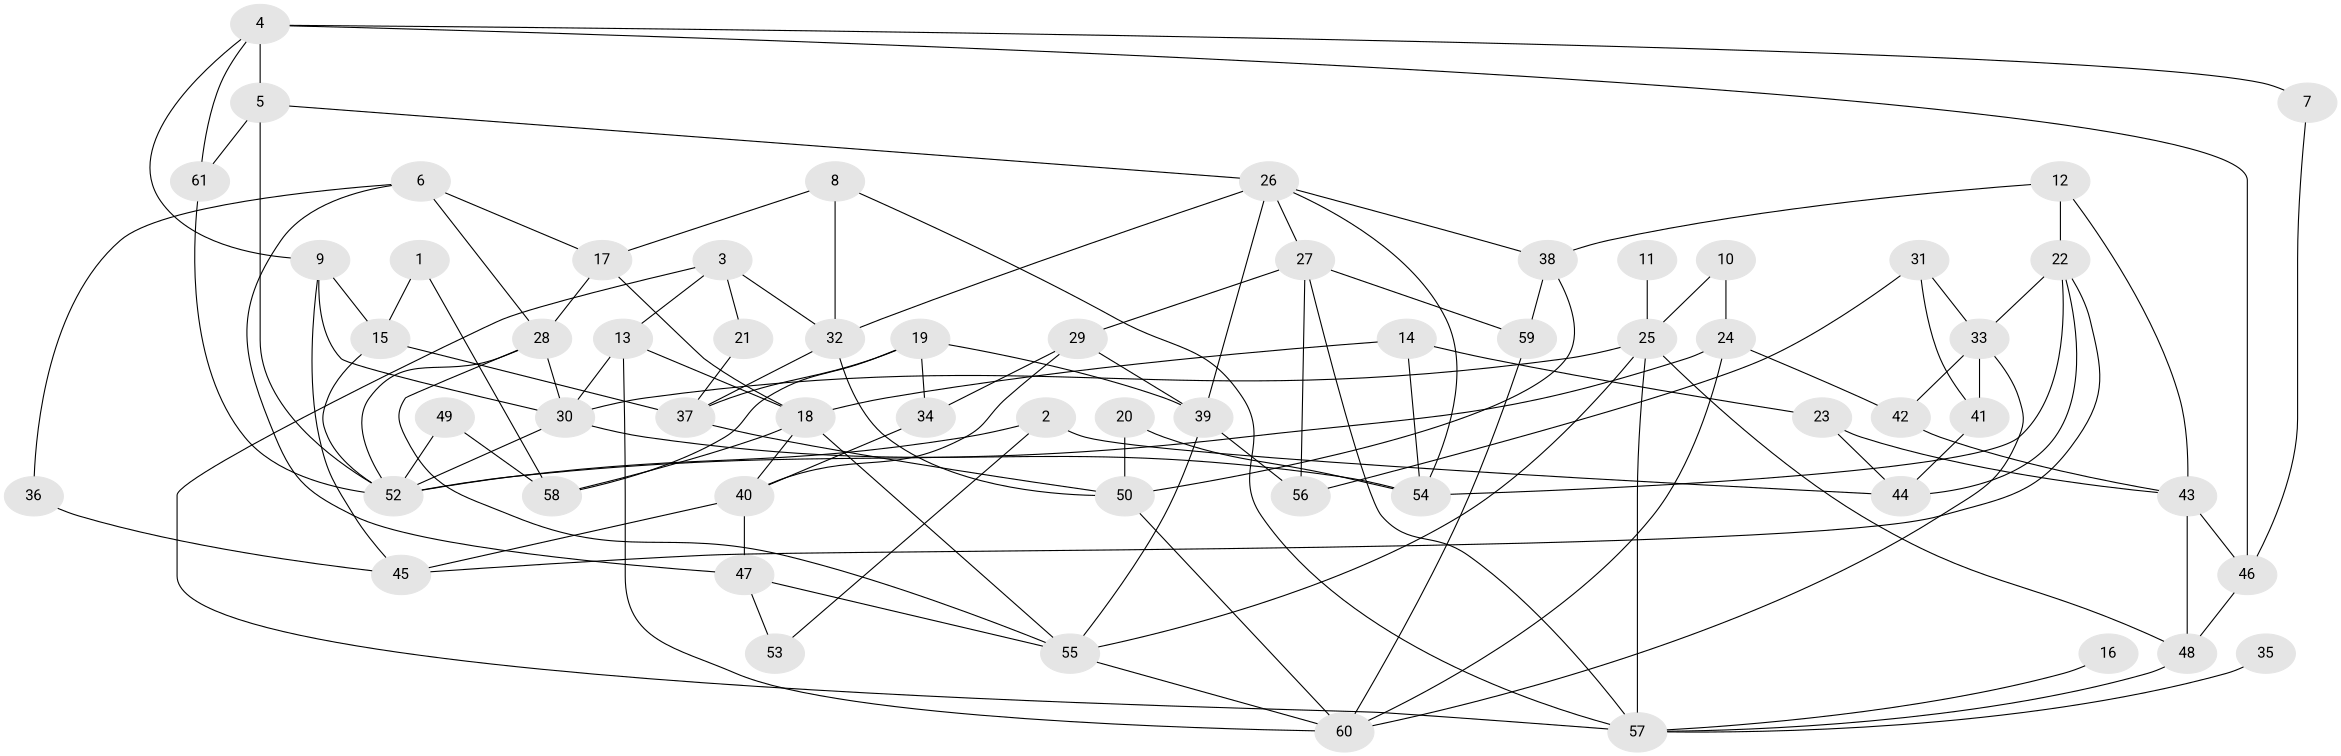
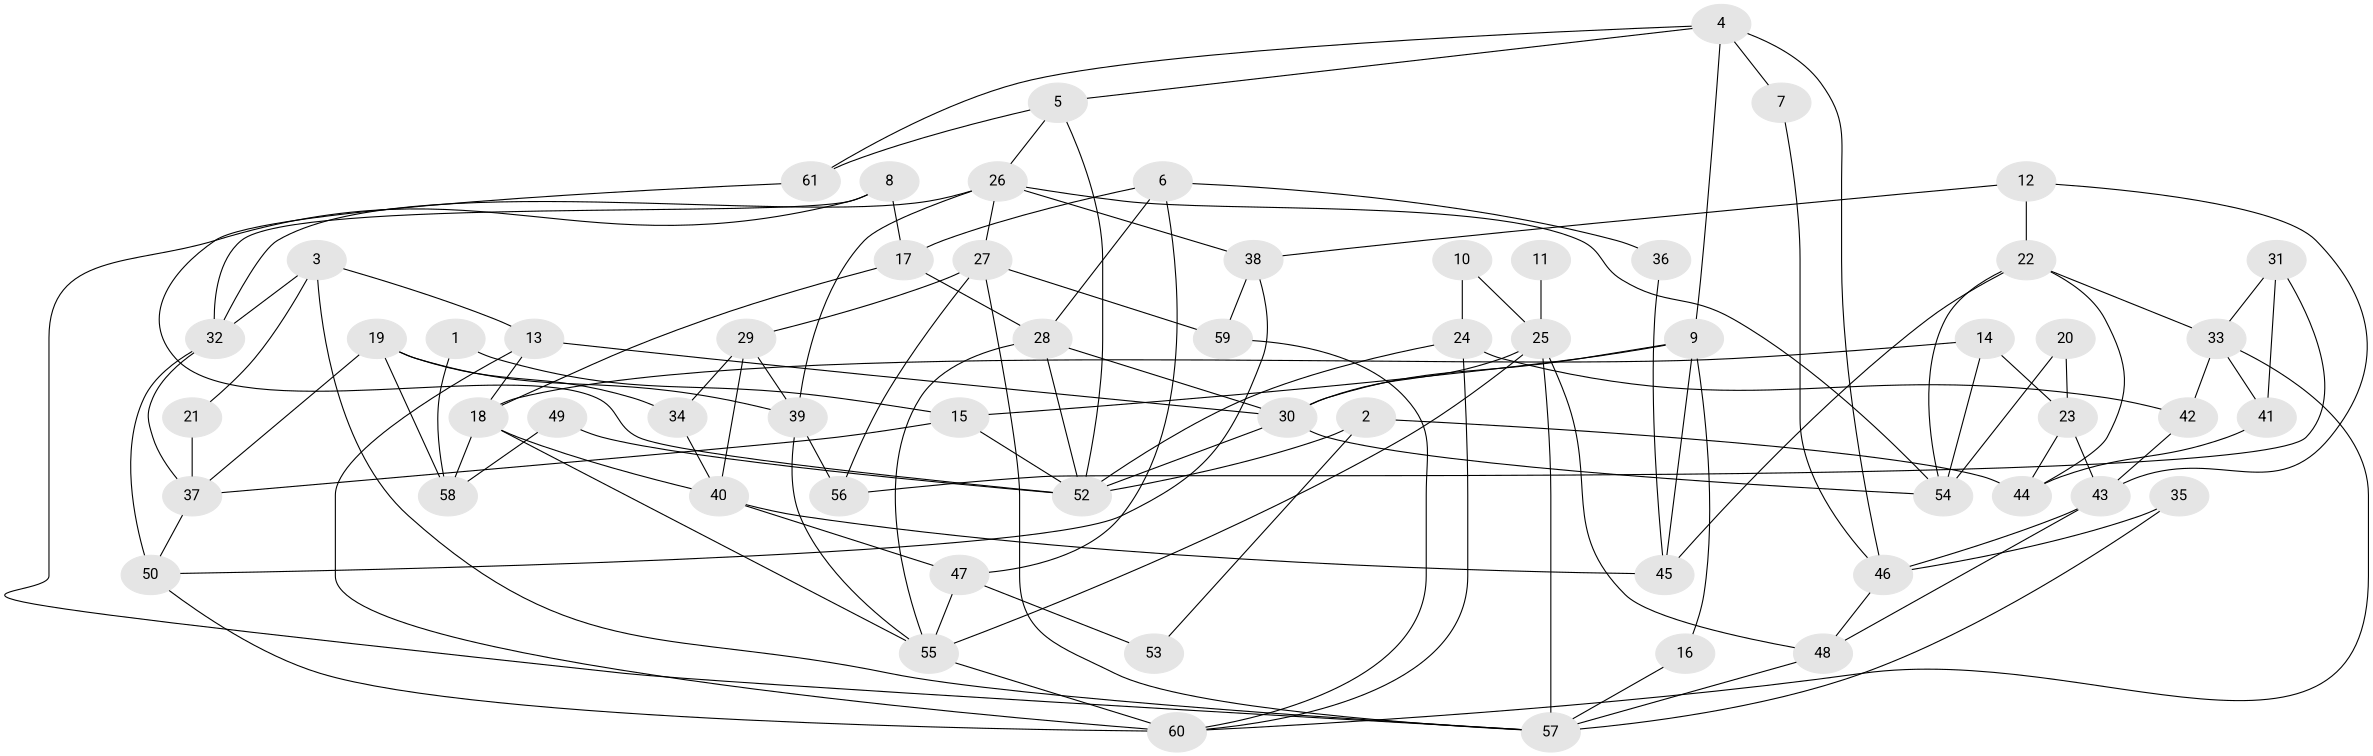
(1125, 465) -> (2067, 378)
none -> (1710, 497)
none -> (2036, 545)
